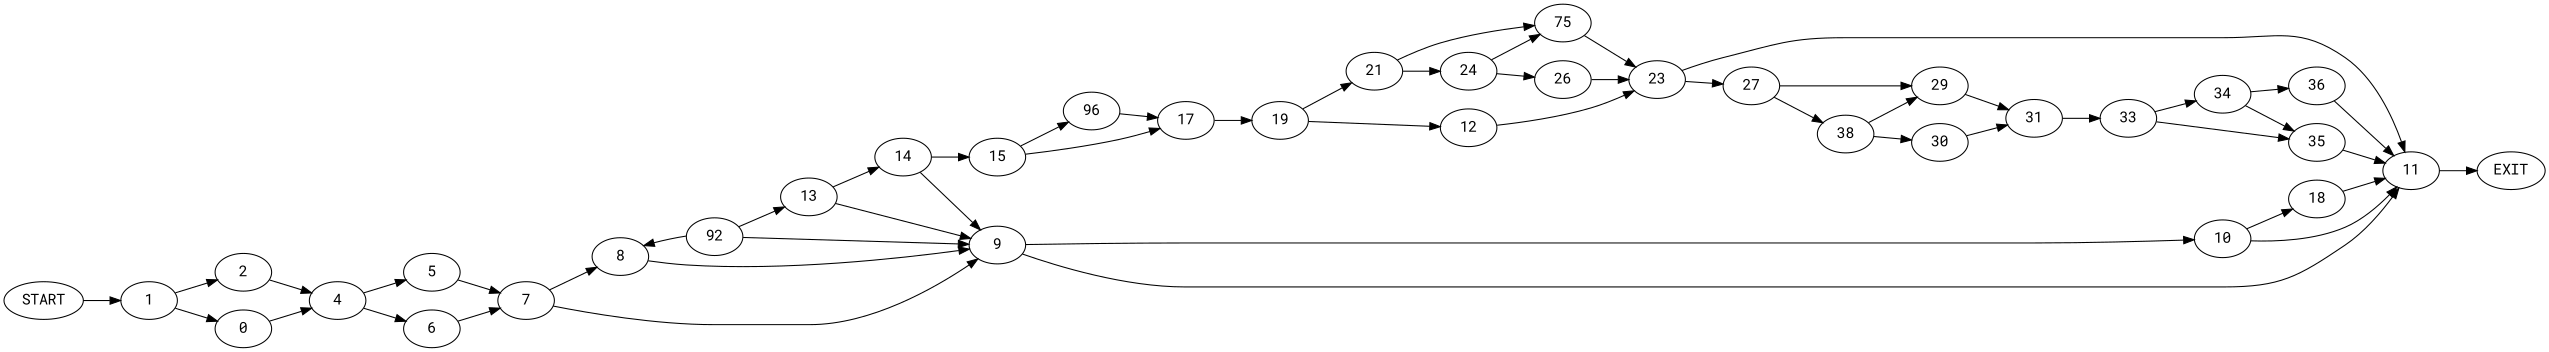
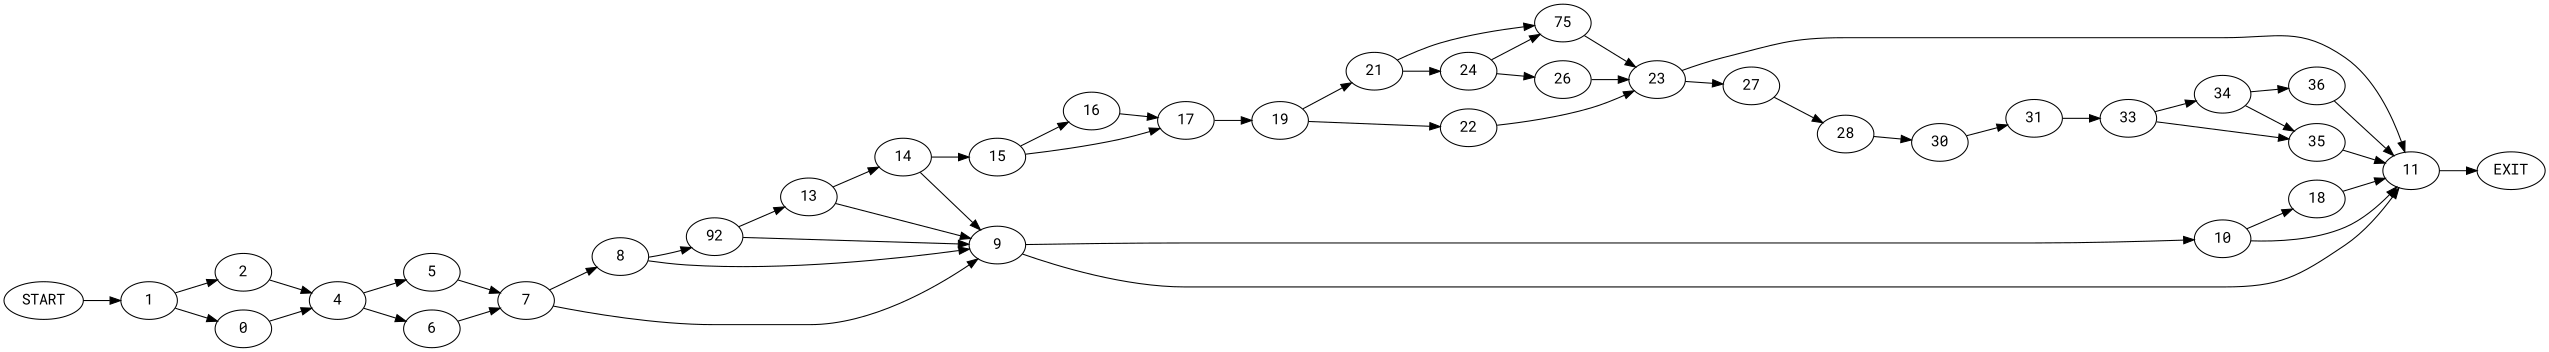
(1940, 86) -> none
(1092, 111) -> (1092, 111)
(1469, 128) -> (1469, 128)
(1846, 134) -> (1846, 134)
(670, 239) -> (665, 254)
